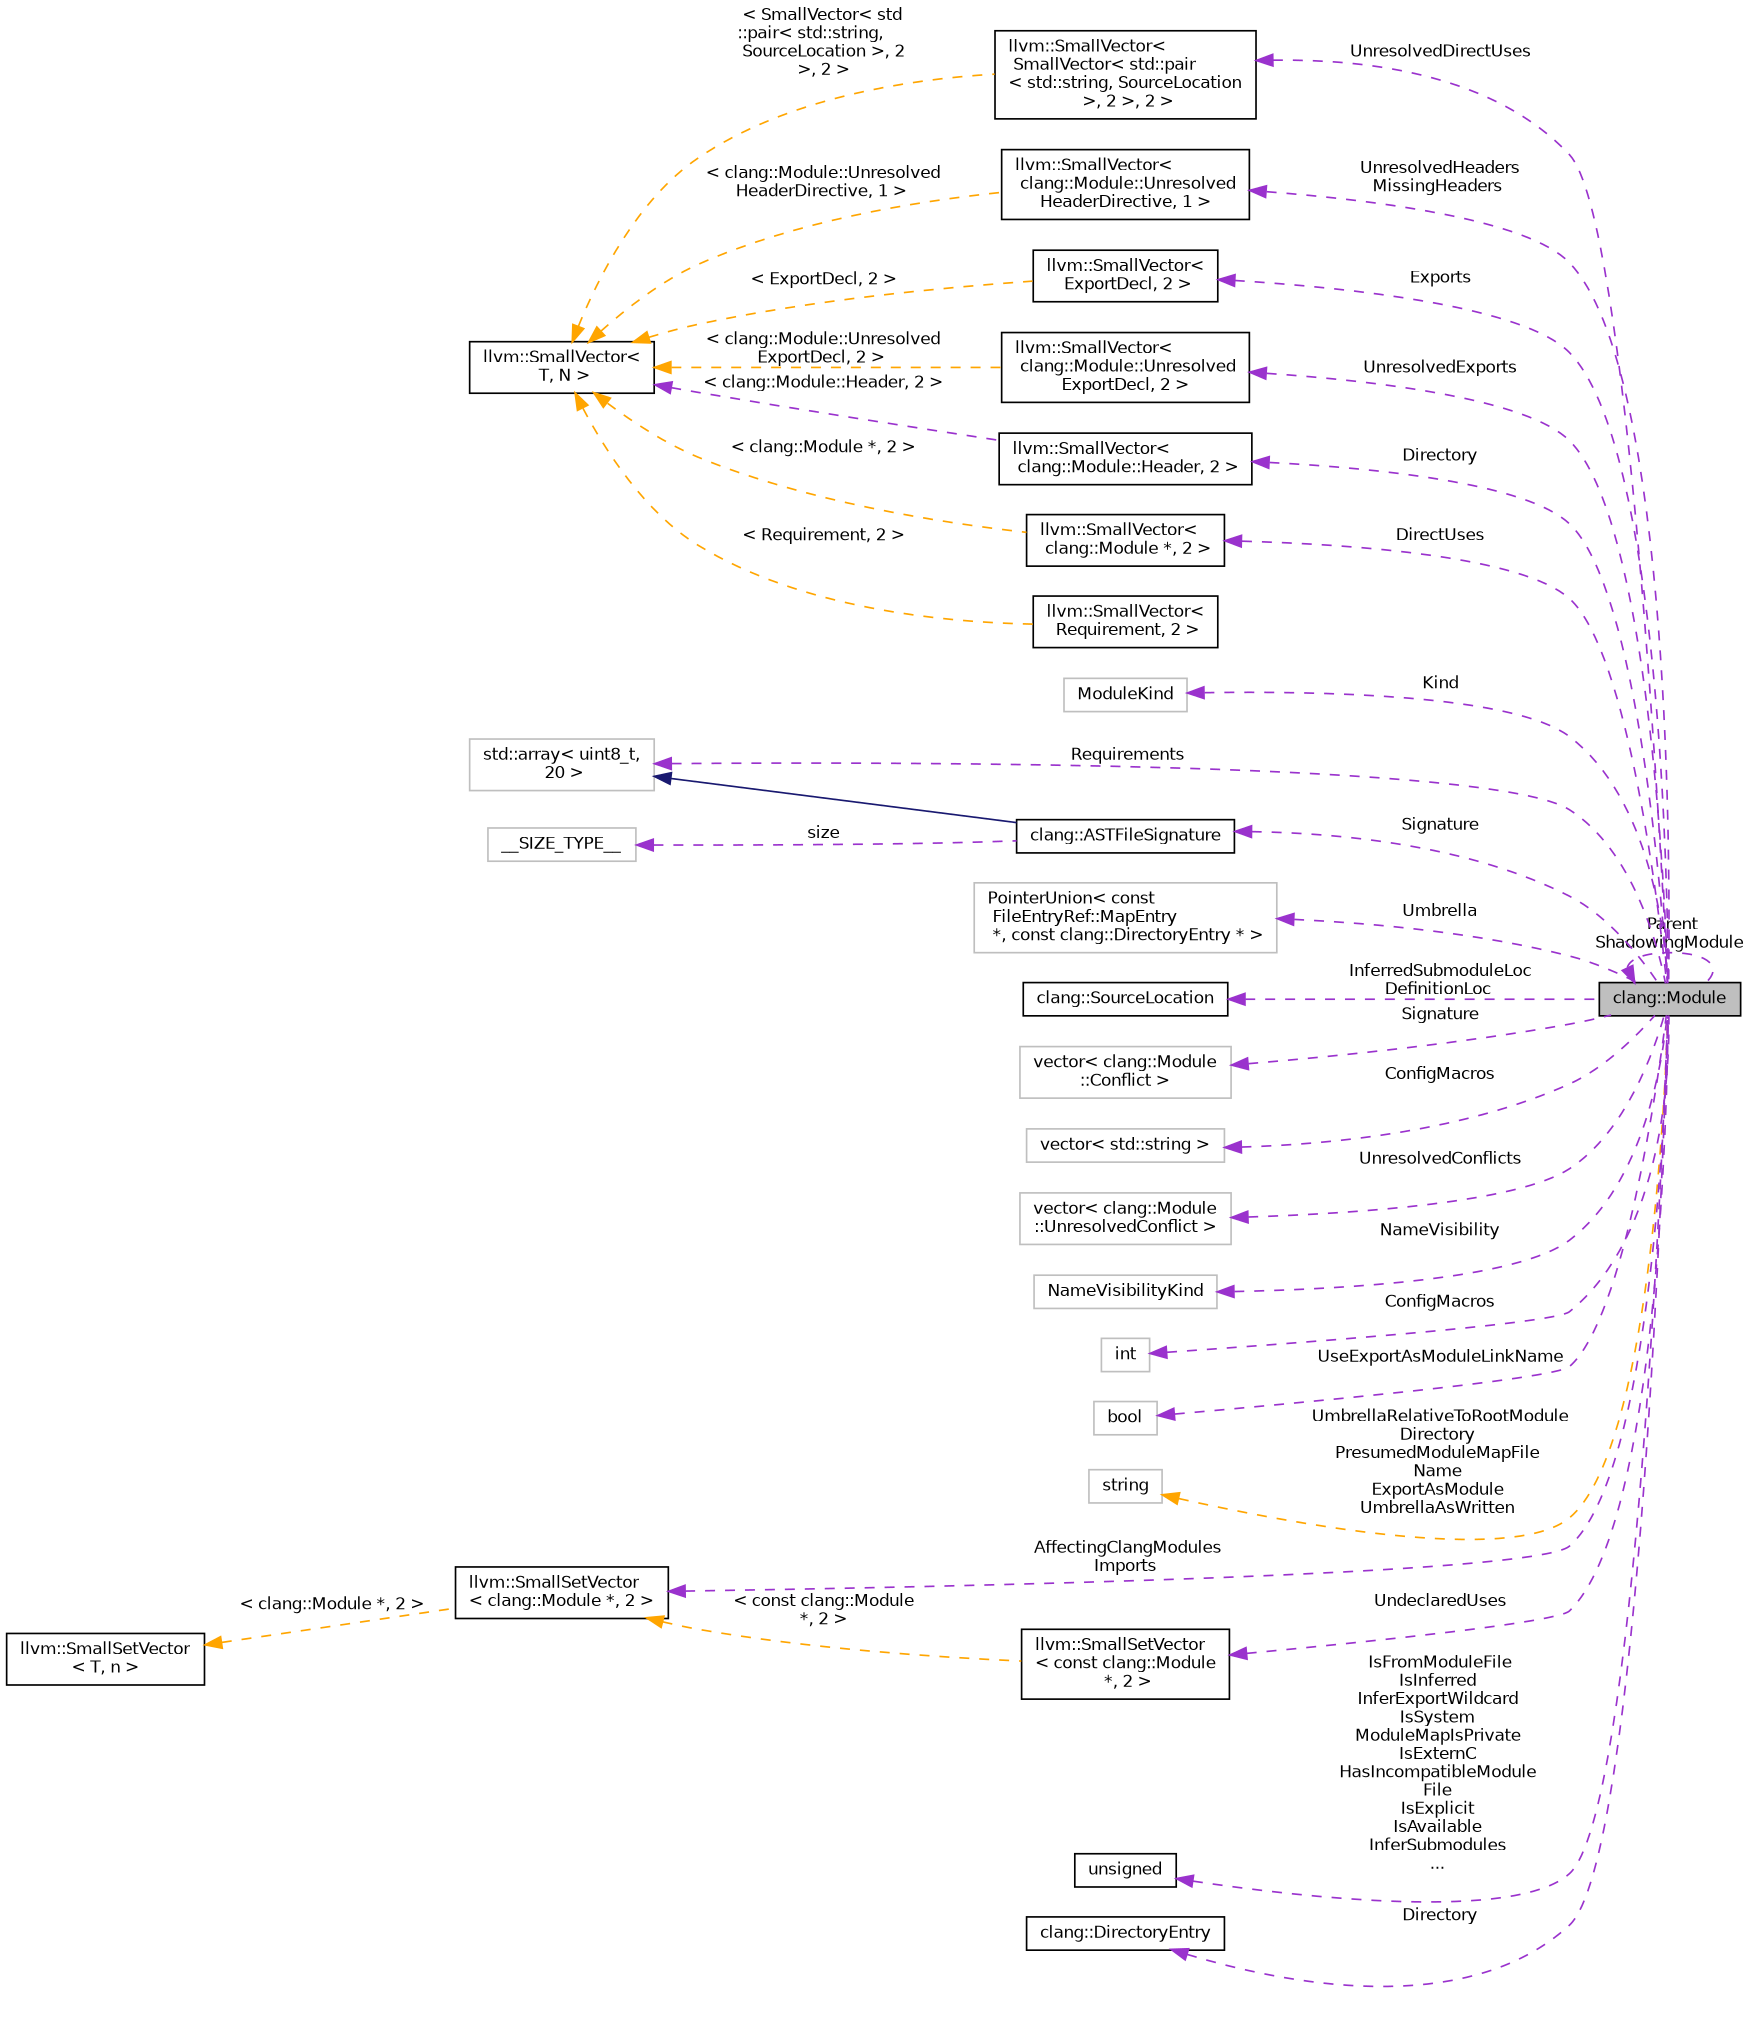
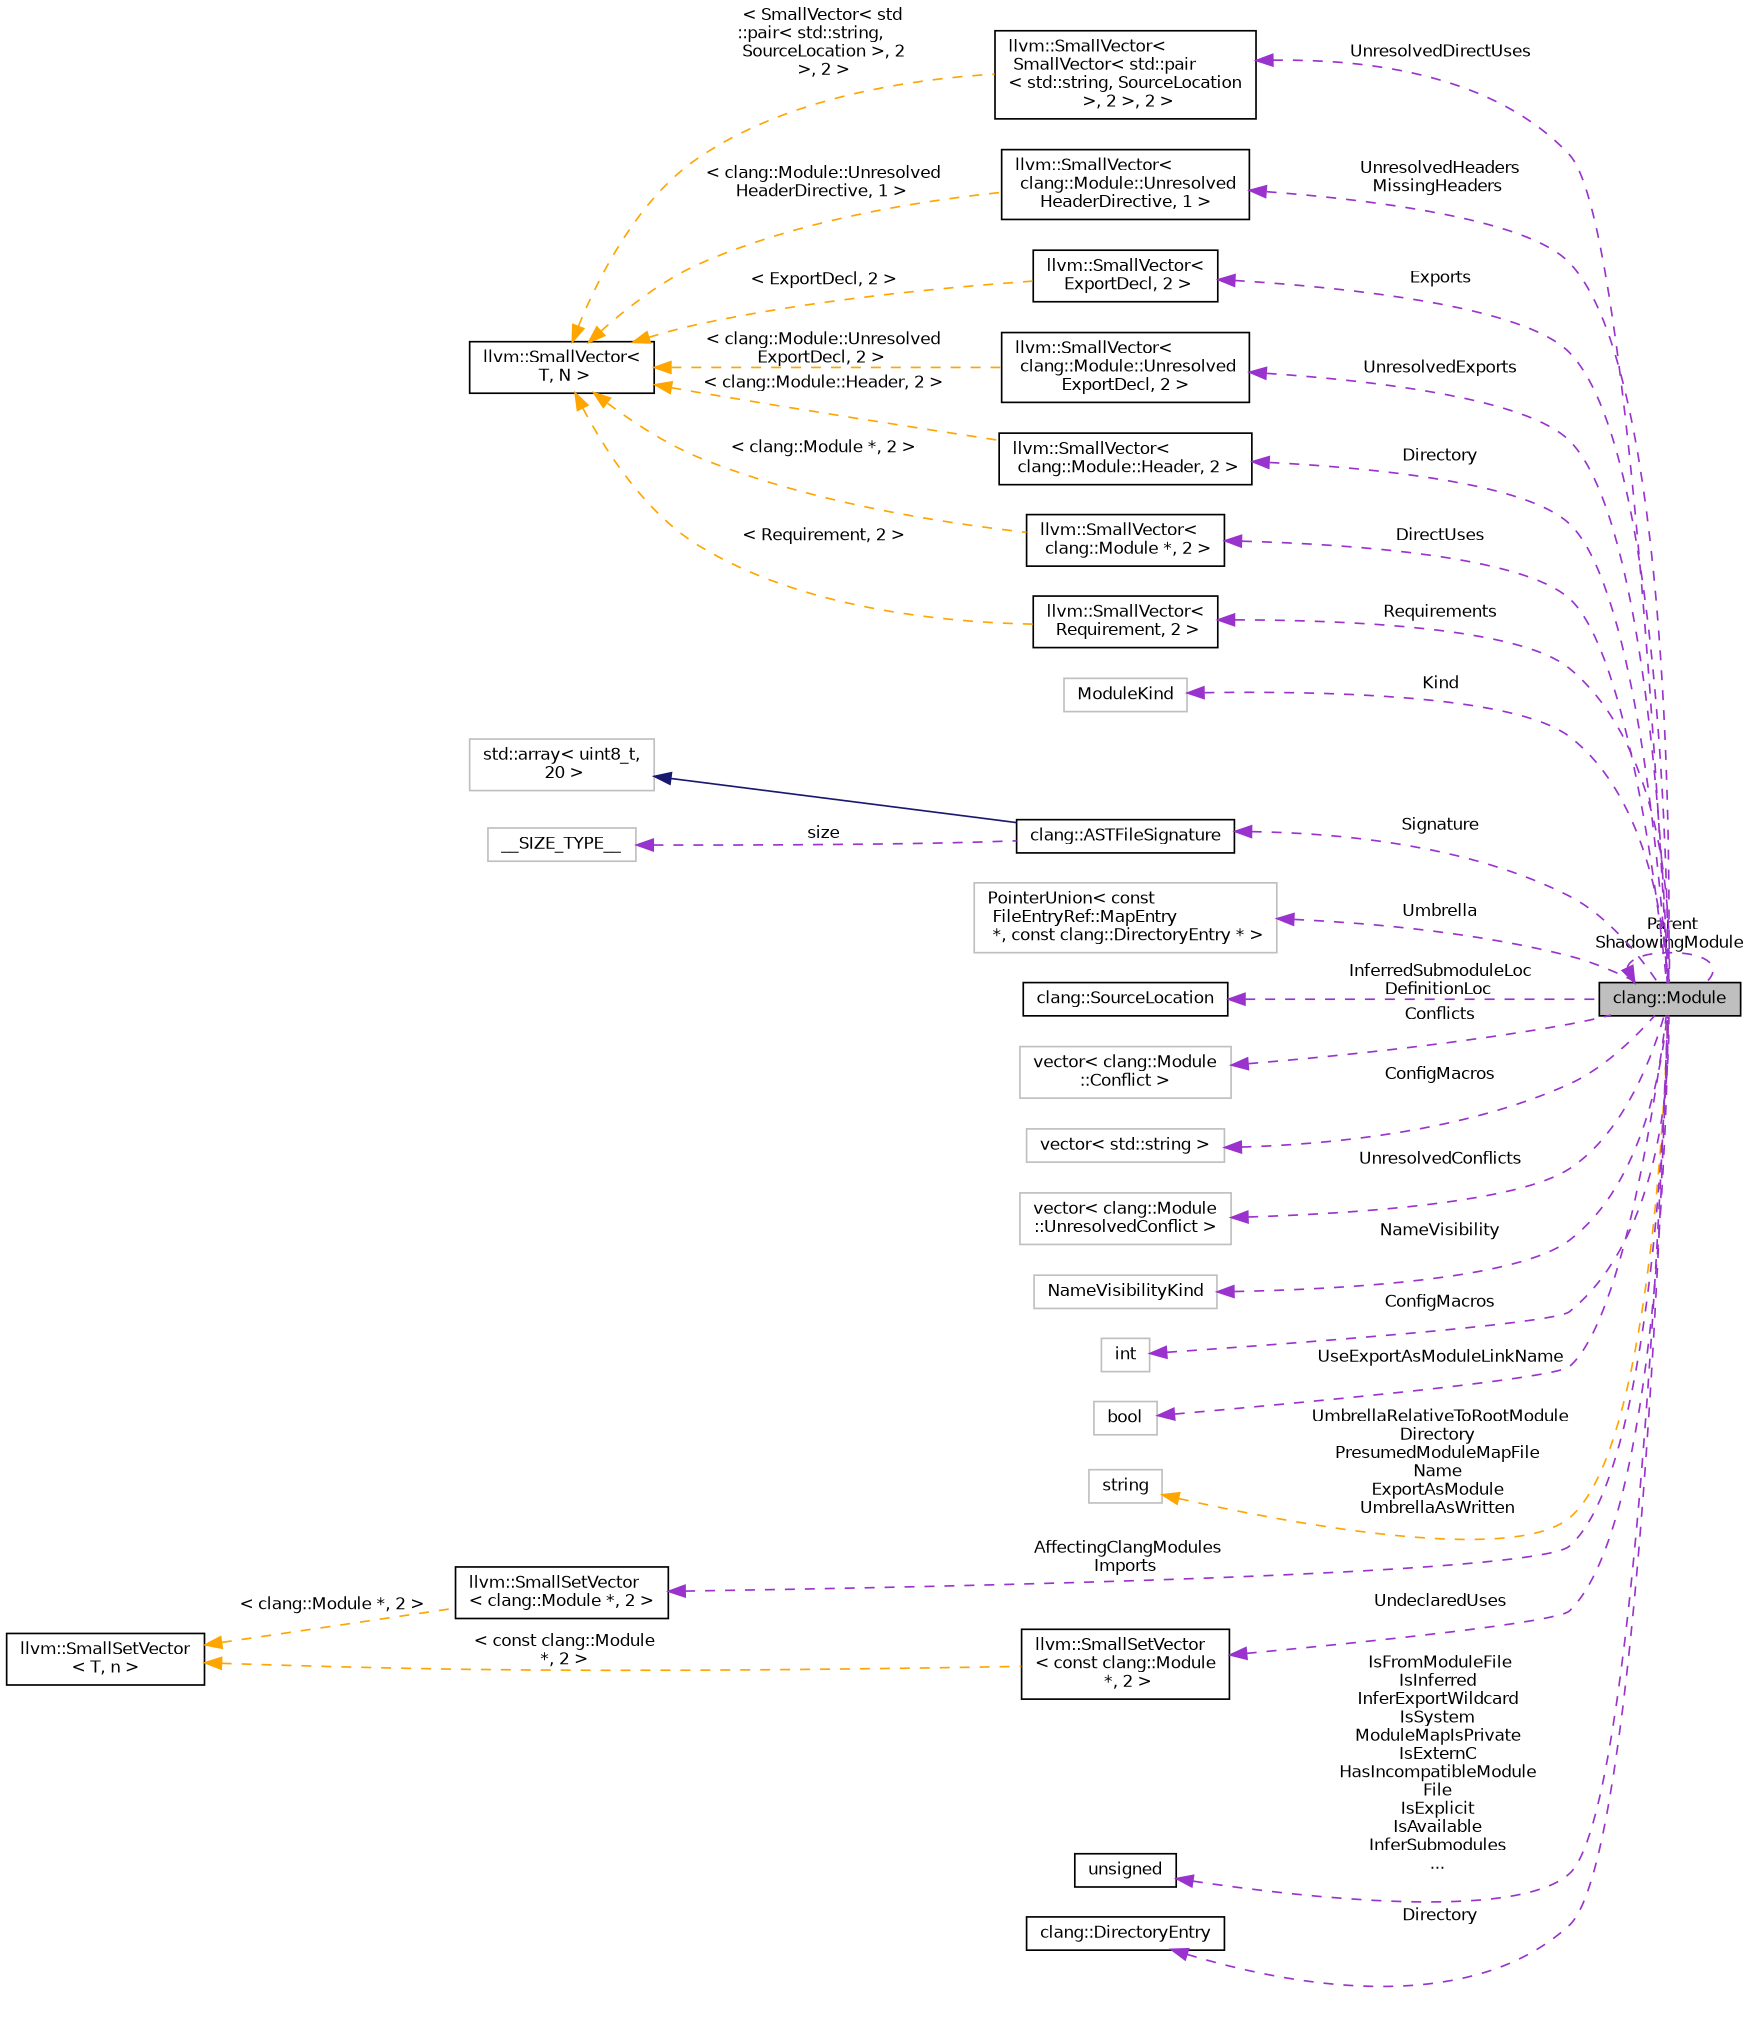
(835, 415) -> (835, 415)
(1224, 770) -> (1569, 668)
(1438, 1015) -> (1438, 1015)
(841, 1648) -> (621, 1670)
